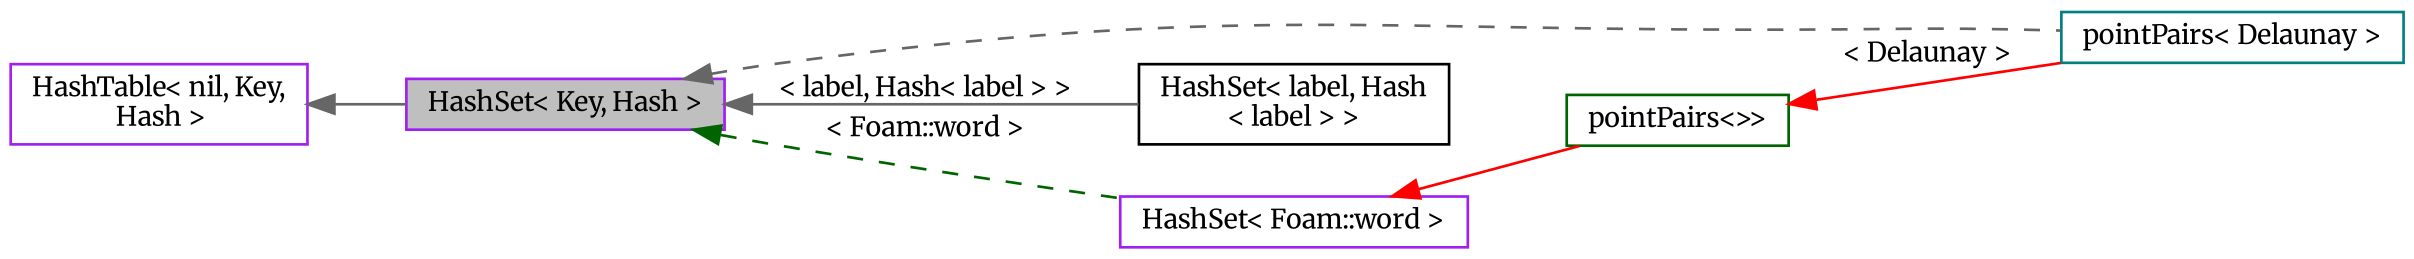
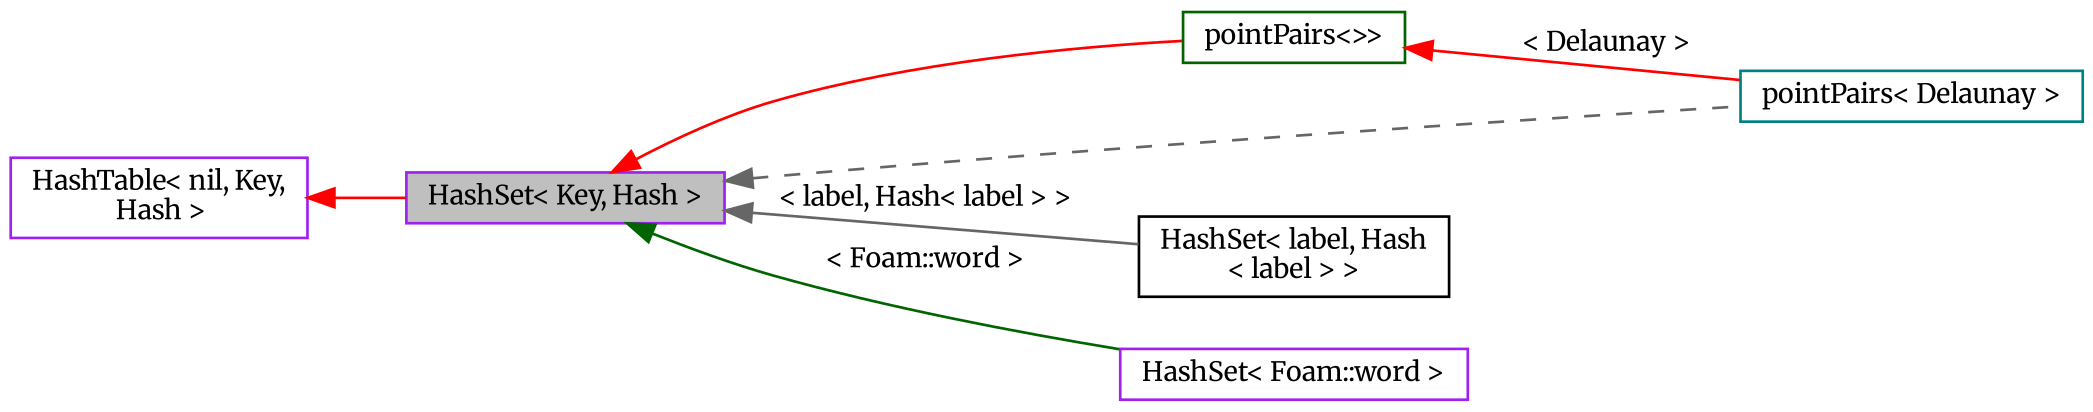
(371, 104) -> (371, 198)
(920, 168) -> (883, 303)
(1499, 168) -> (902, 72)
